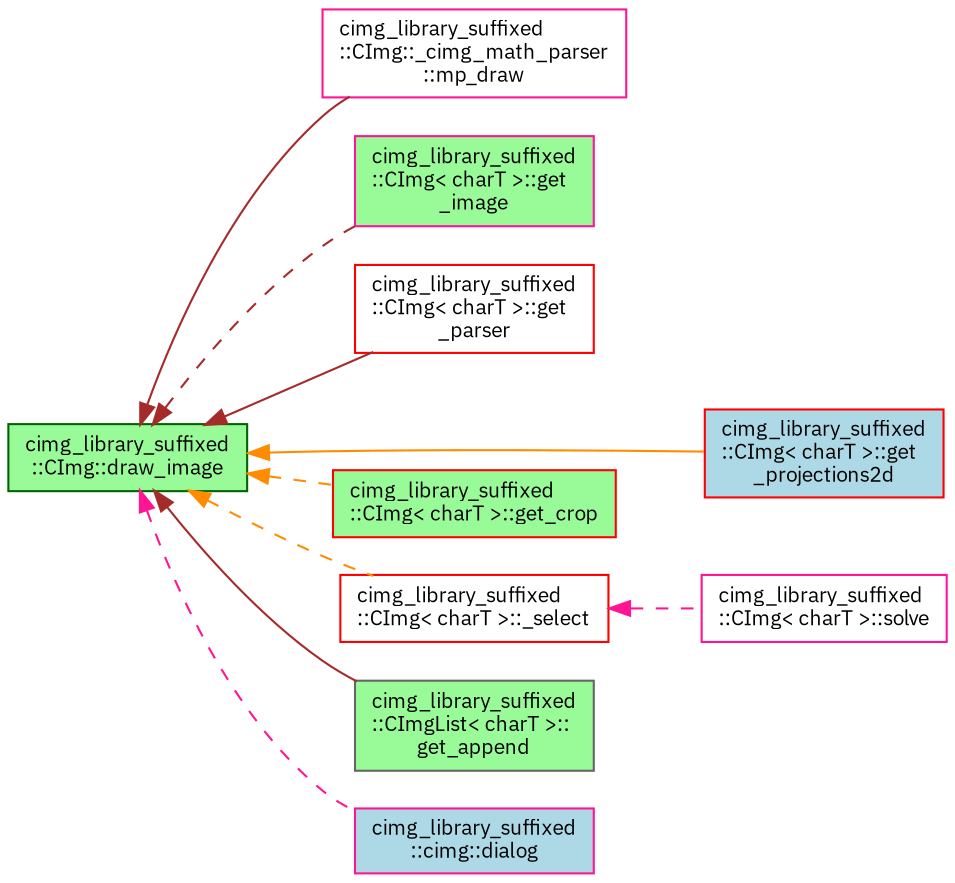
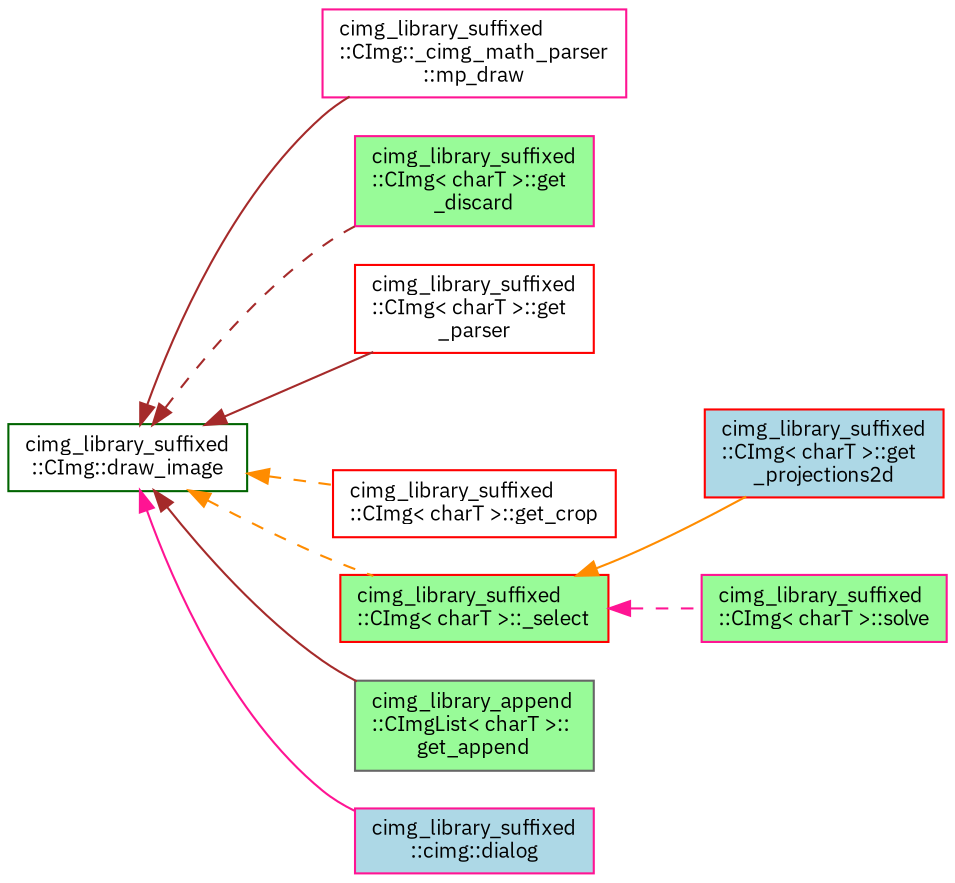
(474, 181) -> (474, 181)
(487, 450) -> (672, 535)
(128, 458) -> (128, 458)
(474, 504) -> (474, 504)
(474, 608) -> (474, 608)
(824, 608) -> (824, 608)
(227, 678) -> (227, 678)
(474, 726) -> (474, 726)
